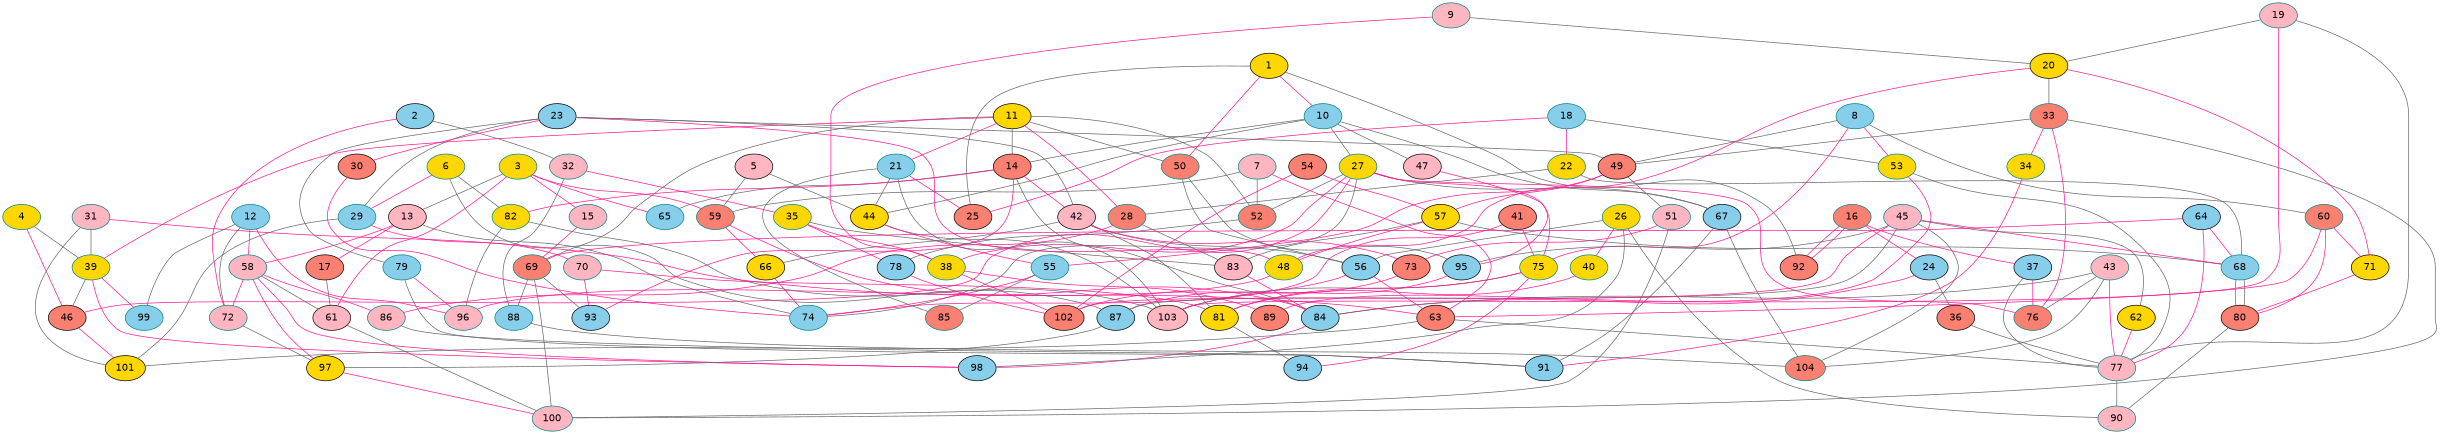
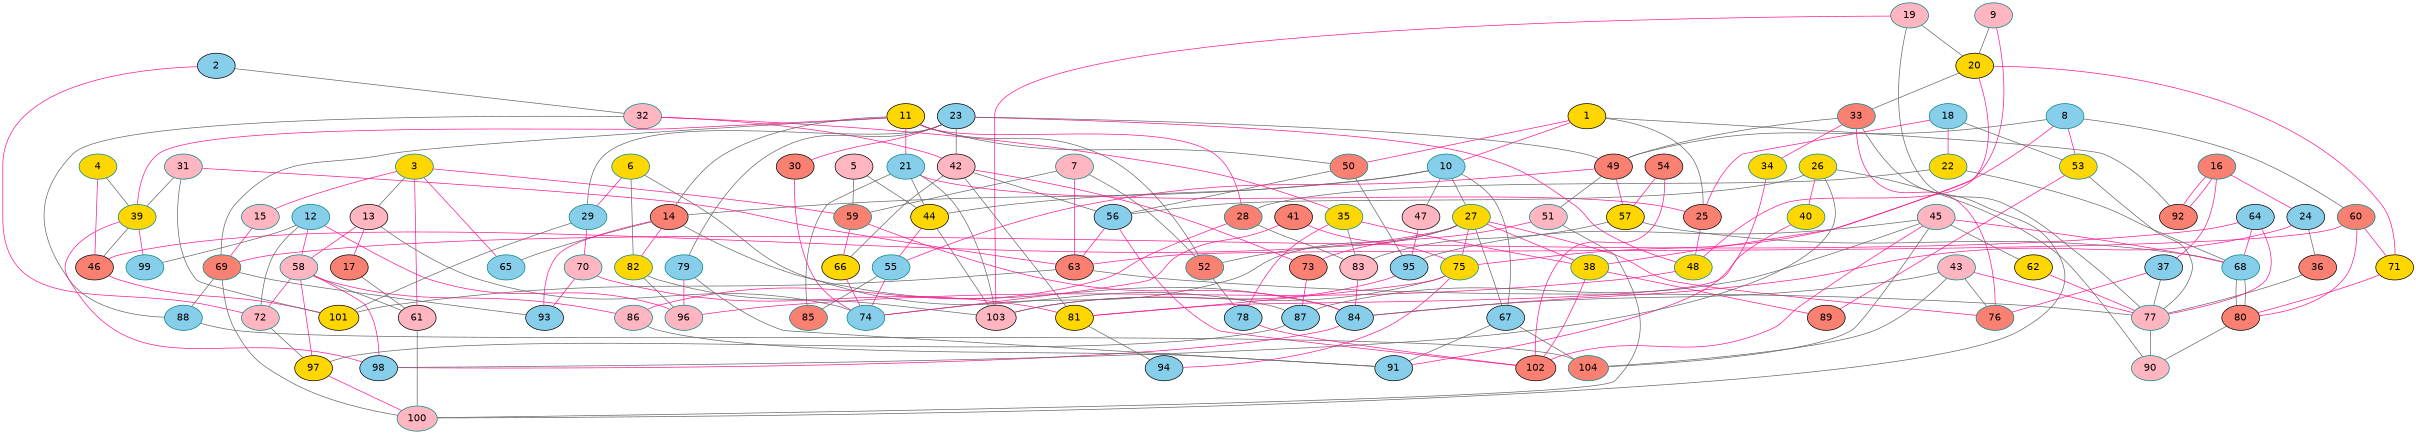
(1038, 187) -> (803, 129)
(1361, 239) -> (1698, 242)
